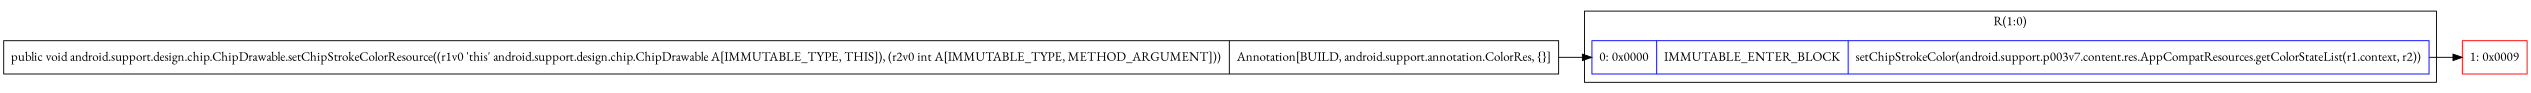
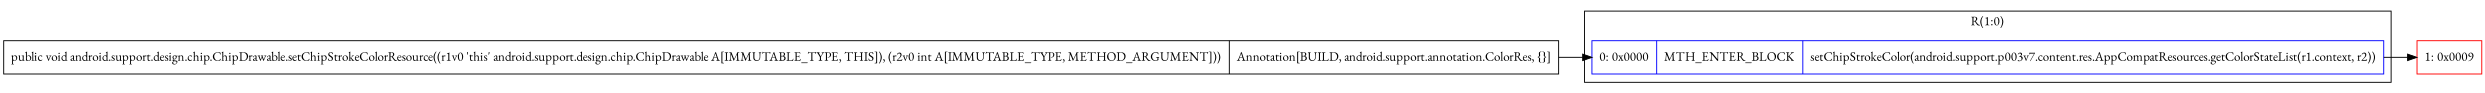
(1752, 57) -> (1730, 57)
